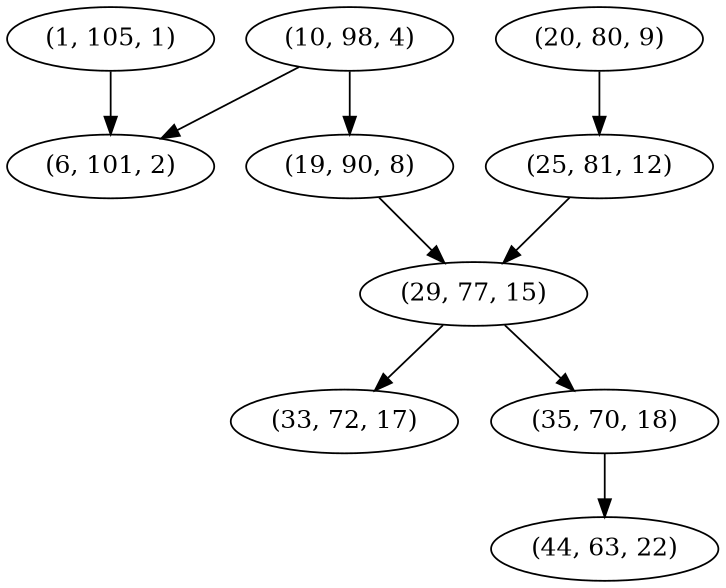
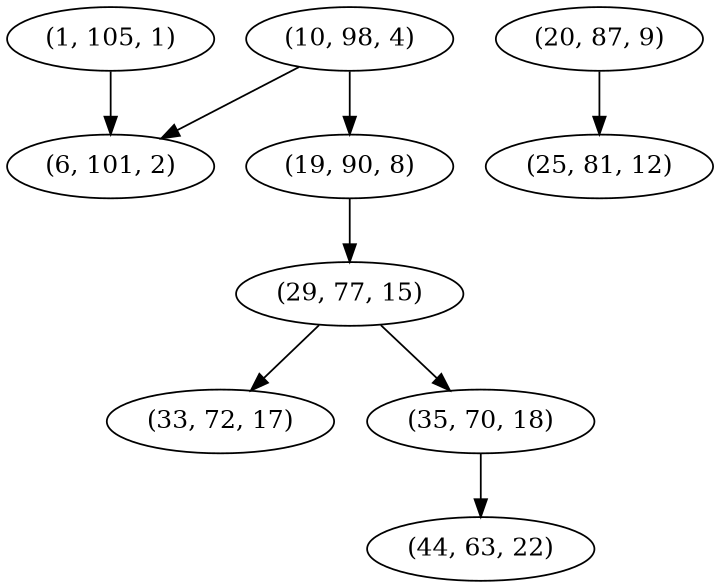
(599, 39) -> (599, 39)
(543, 224) -> none
